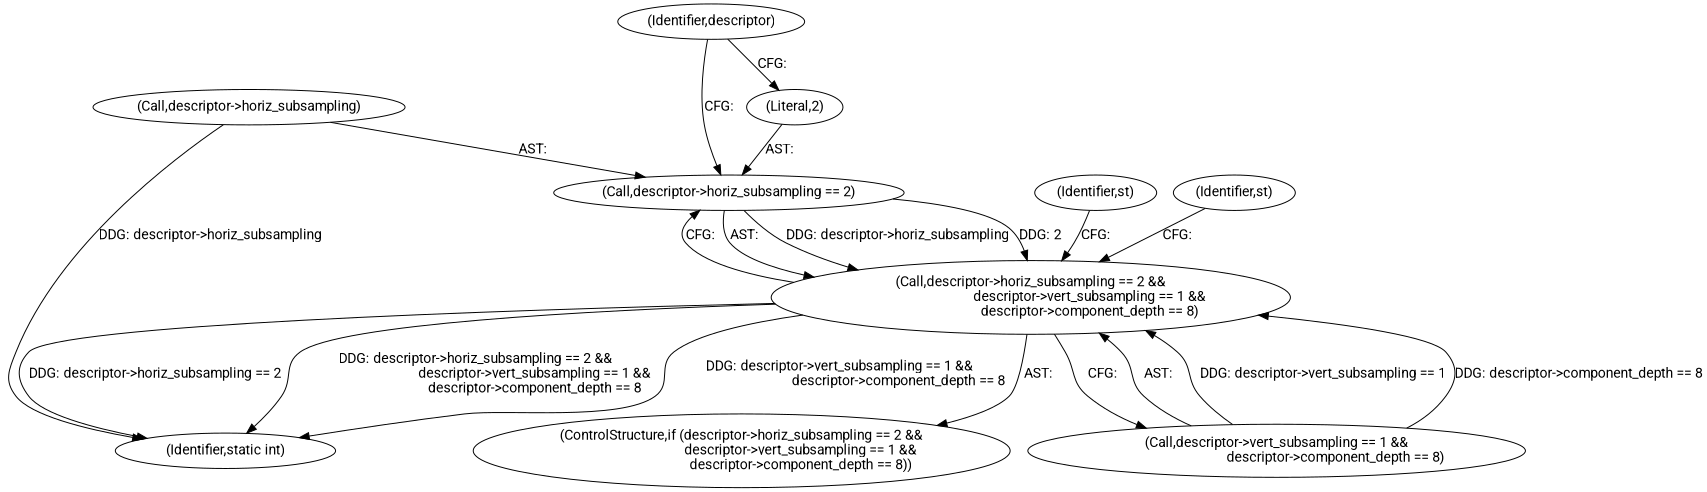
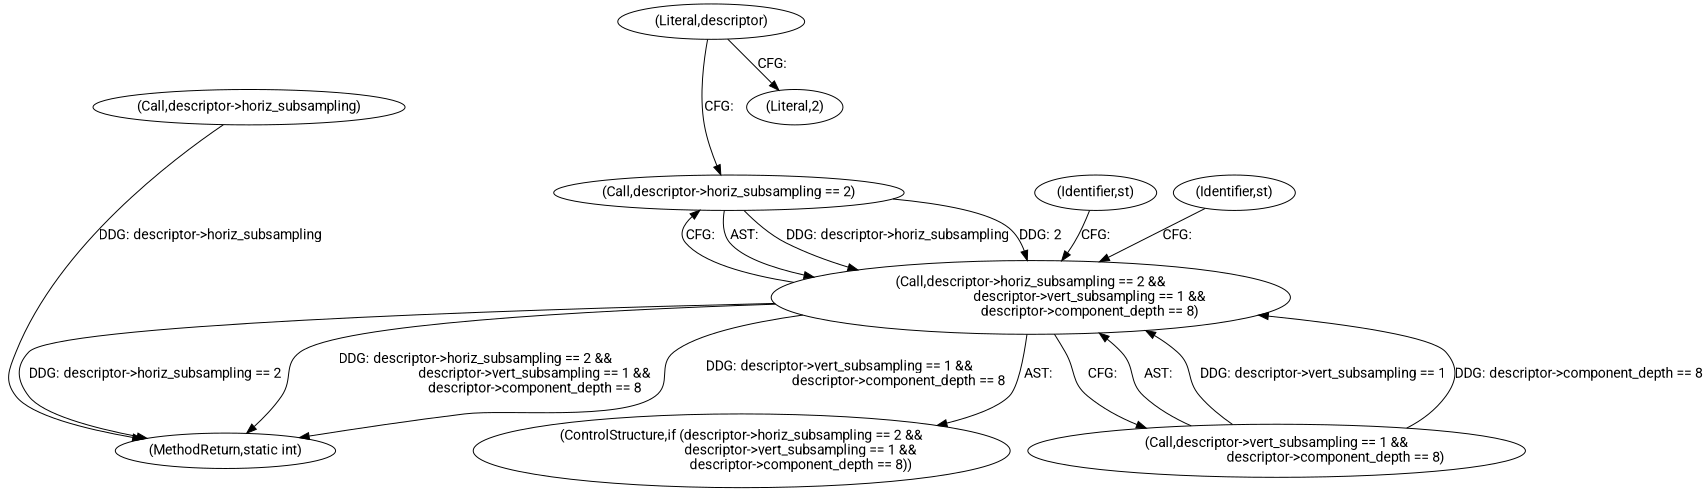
(711, 22) -> (711, 22)
(765, 146) -> none
(483, 149) -> none
(225, 451) -> (225, 451)
